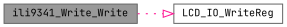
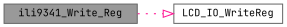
(71, 14) -> (71, 14)
